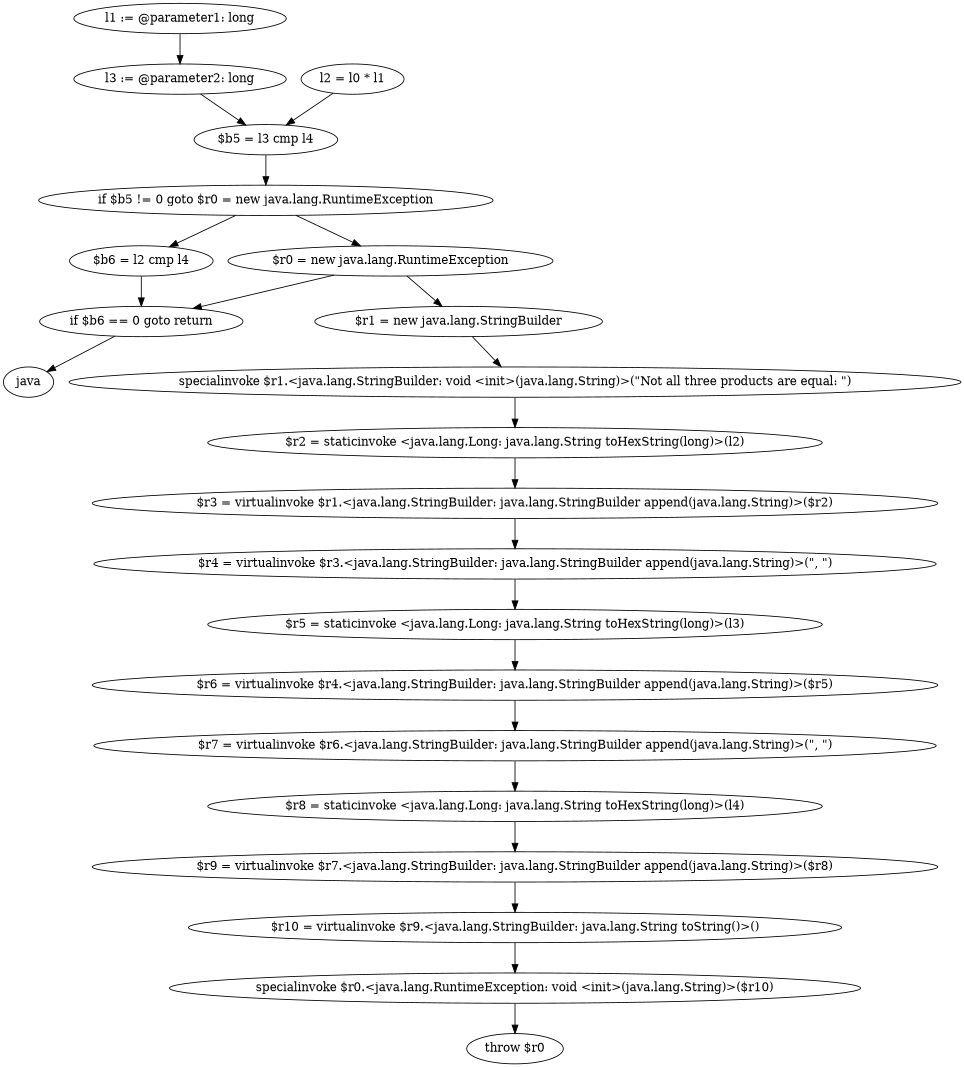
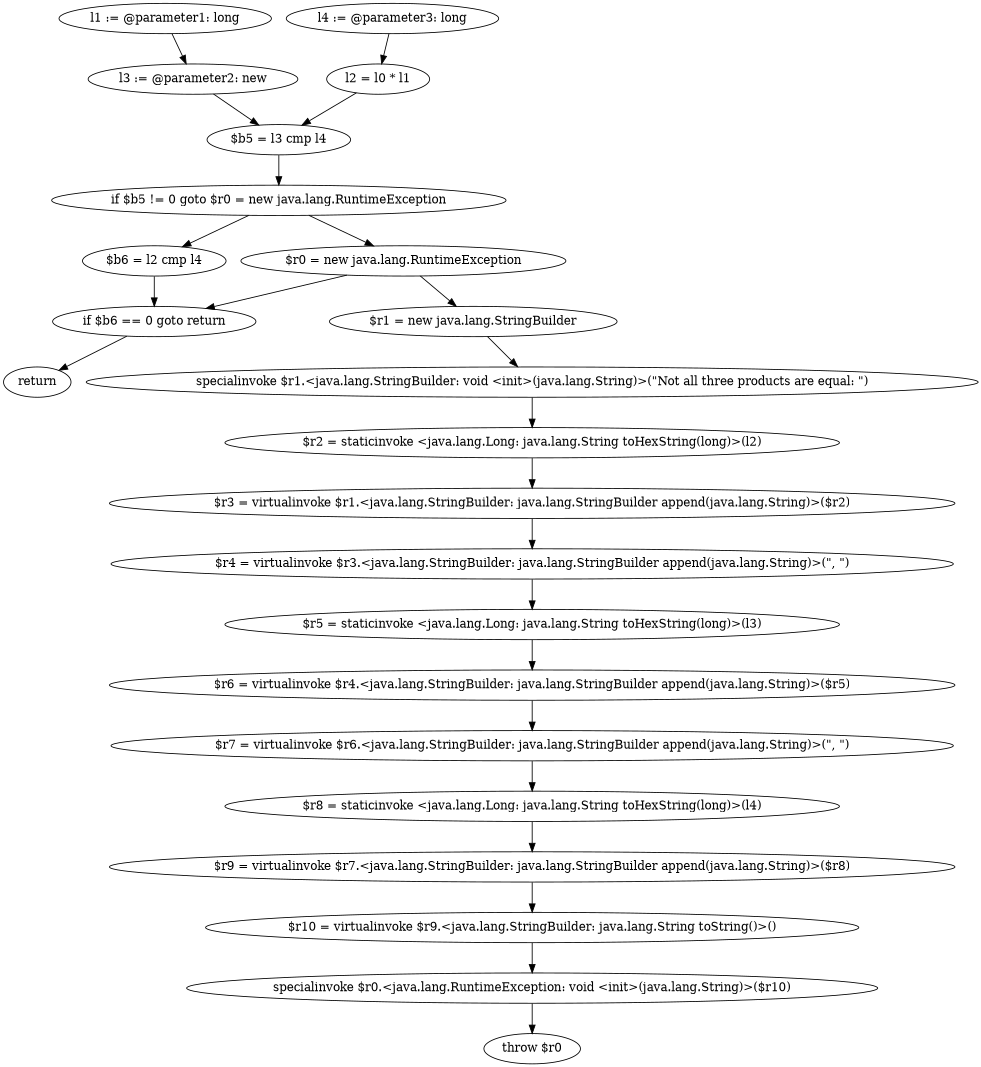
none -> (392, 19)
(180, 79) -> (193, 79)
(29, 382) -> (37, 382)
